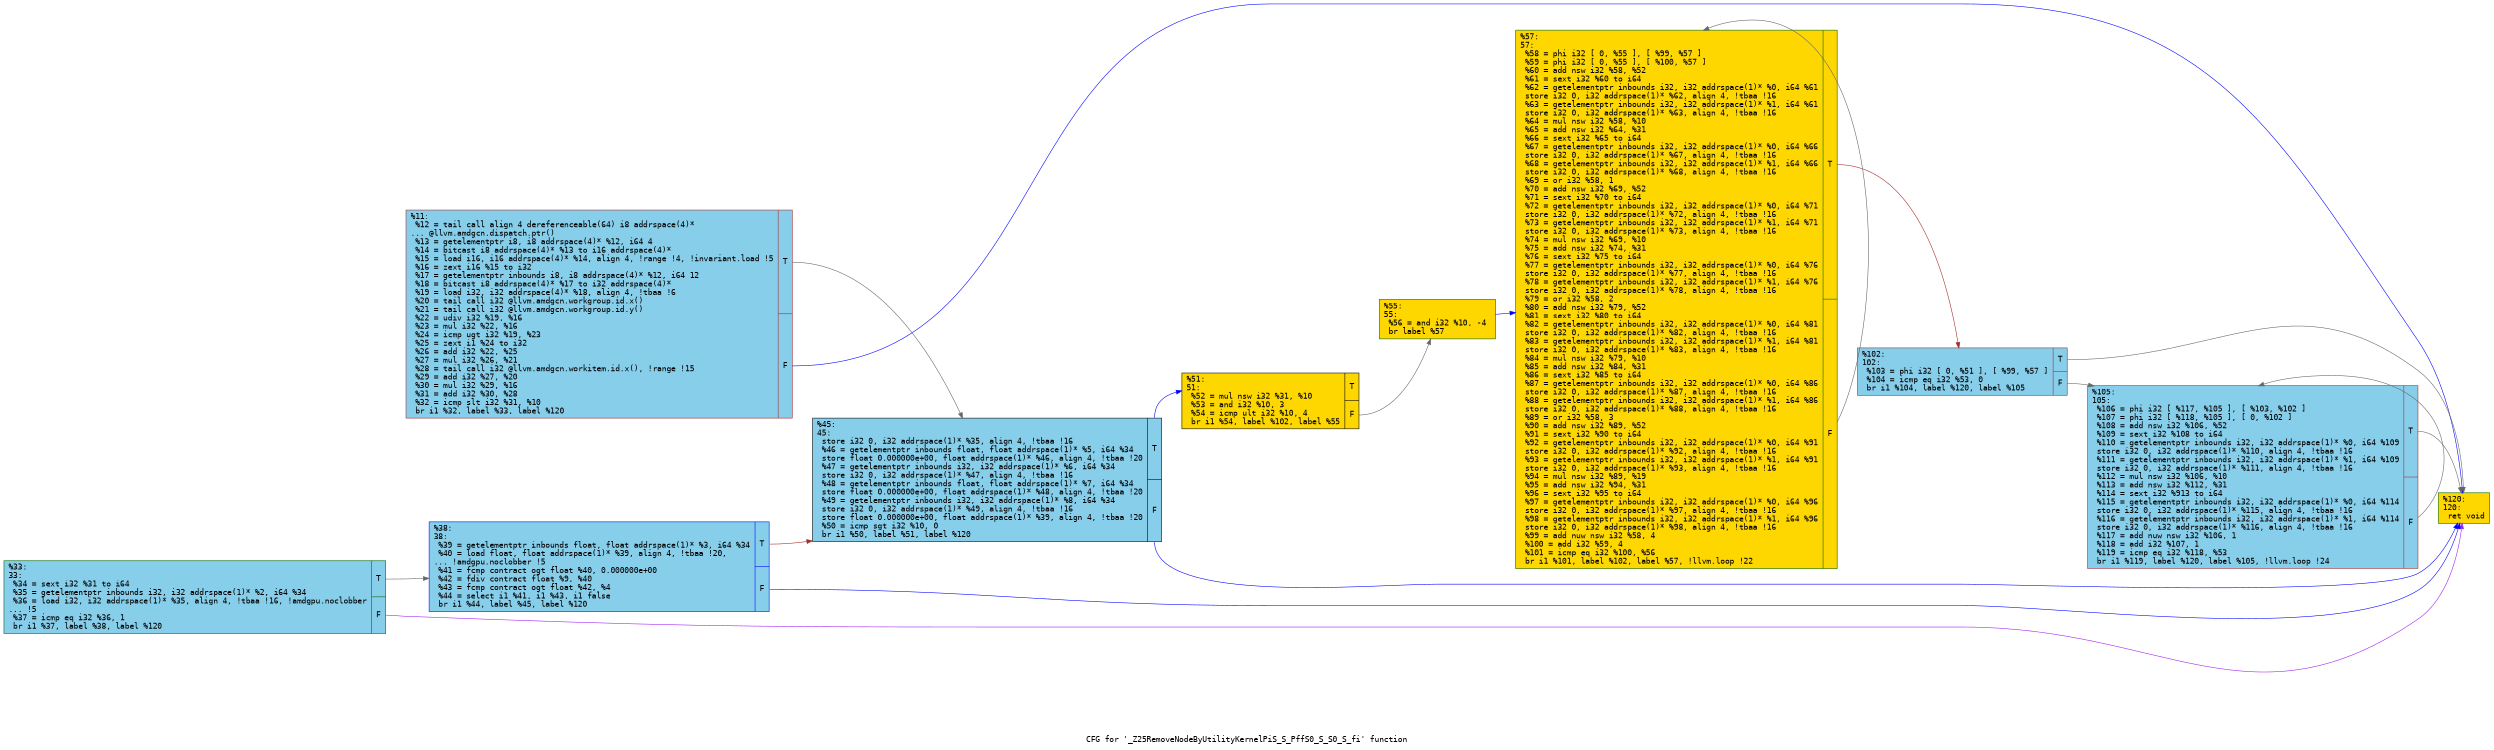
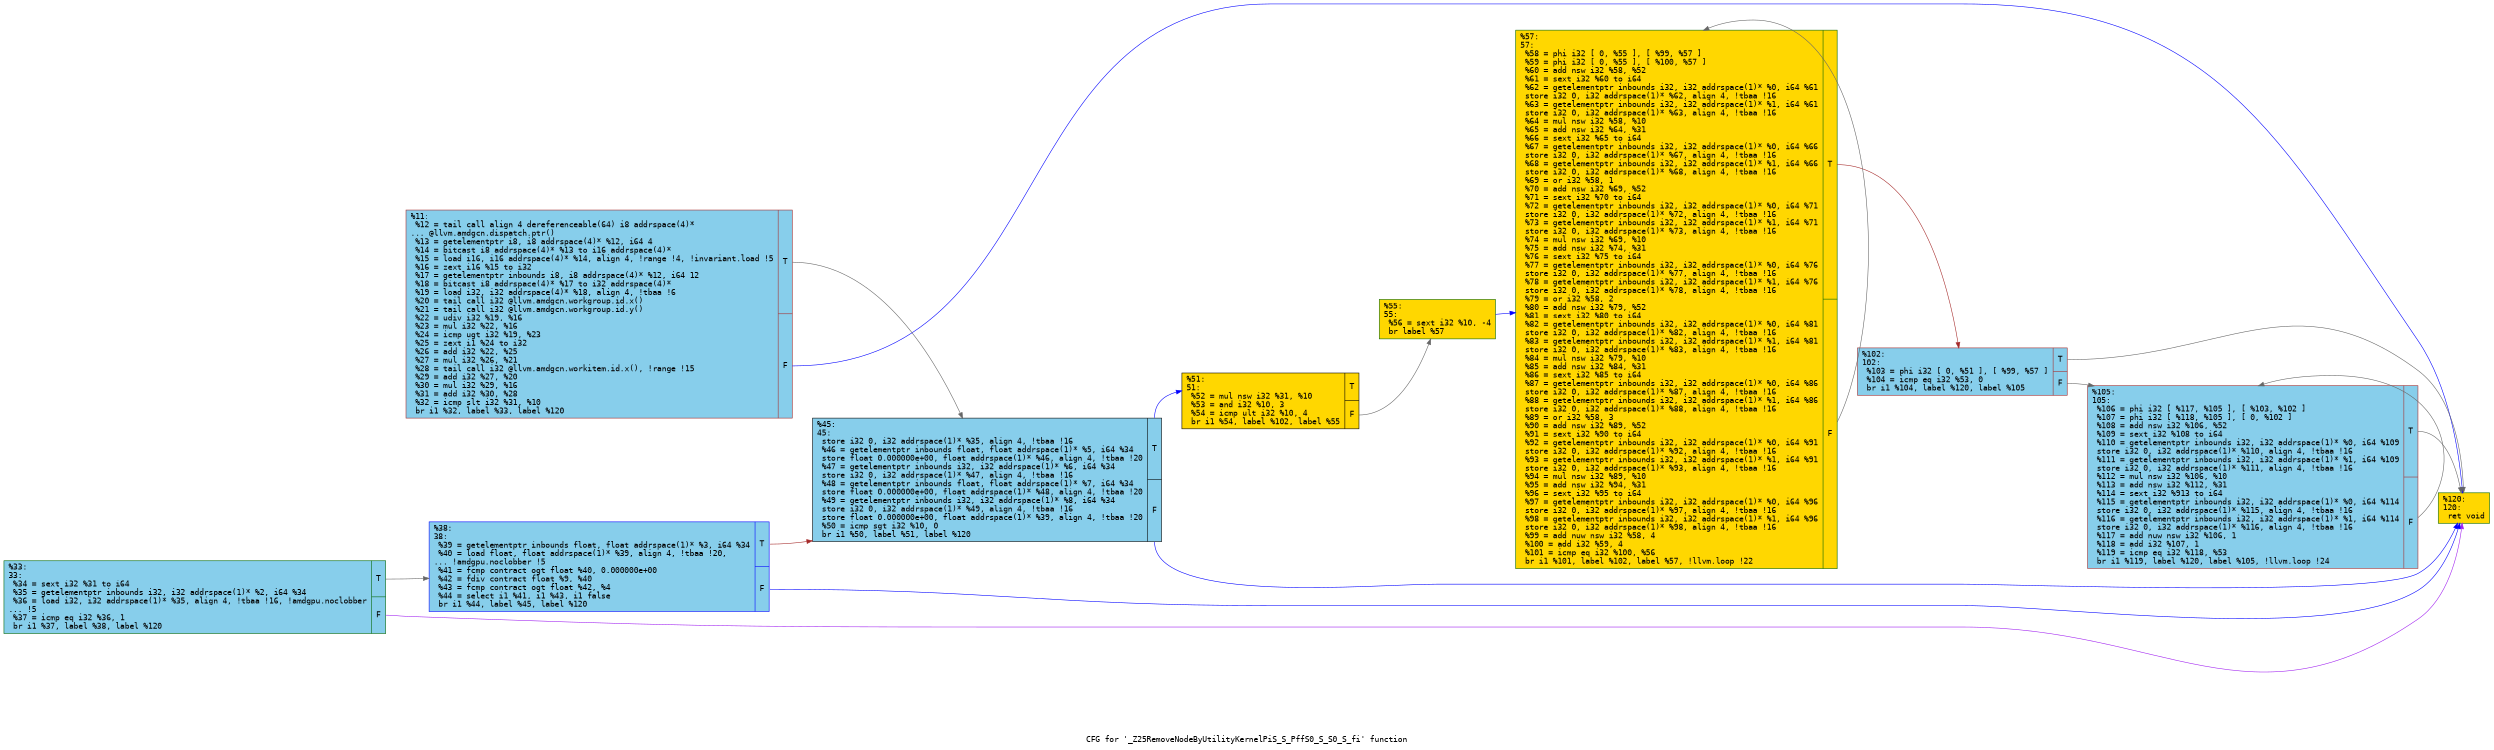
(1435, 323) -> (1437, 323)
(1583, 477) -> (1583, 477)
